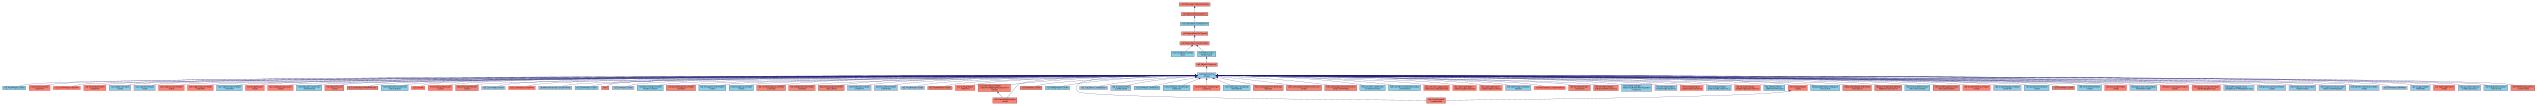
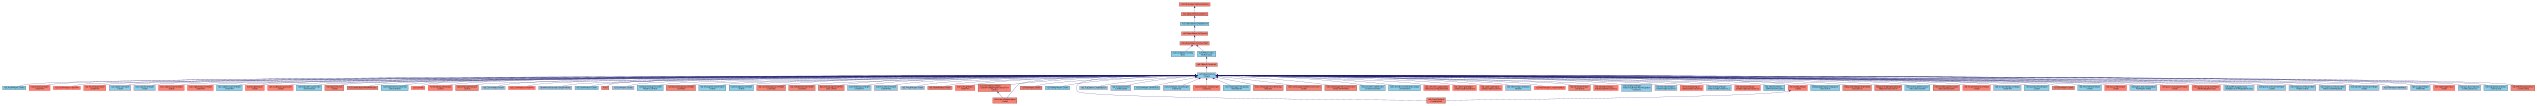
(1177, 88) -> (1177, 88)
(1606, 88) -> (1606, 88)
